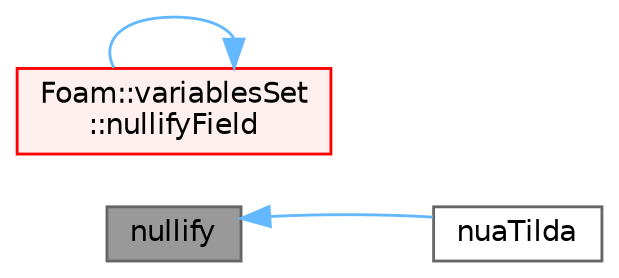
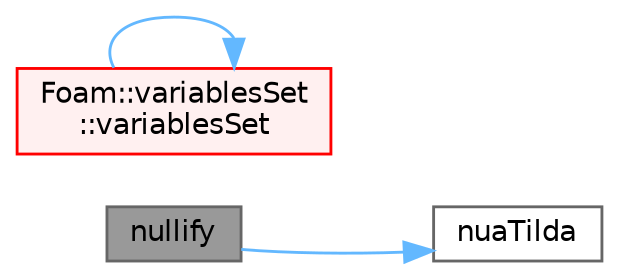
(174, 111) -> (174, 111)
(351, 215) -> (323, 253)
